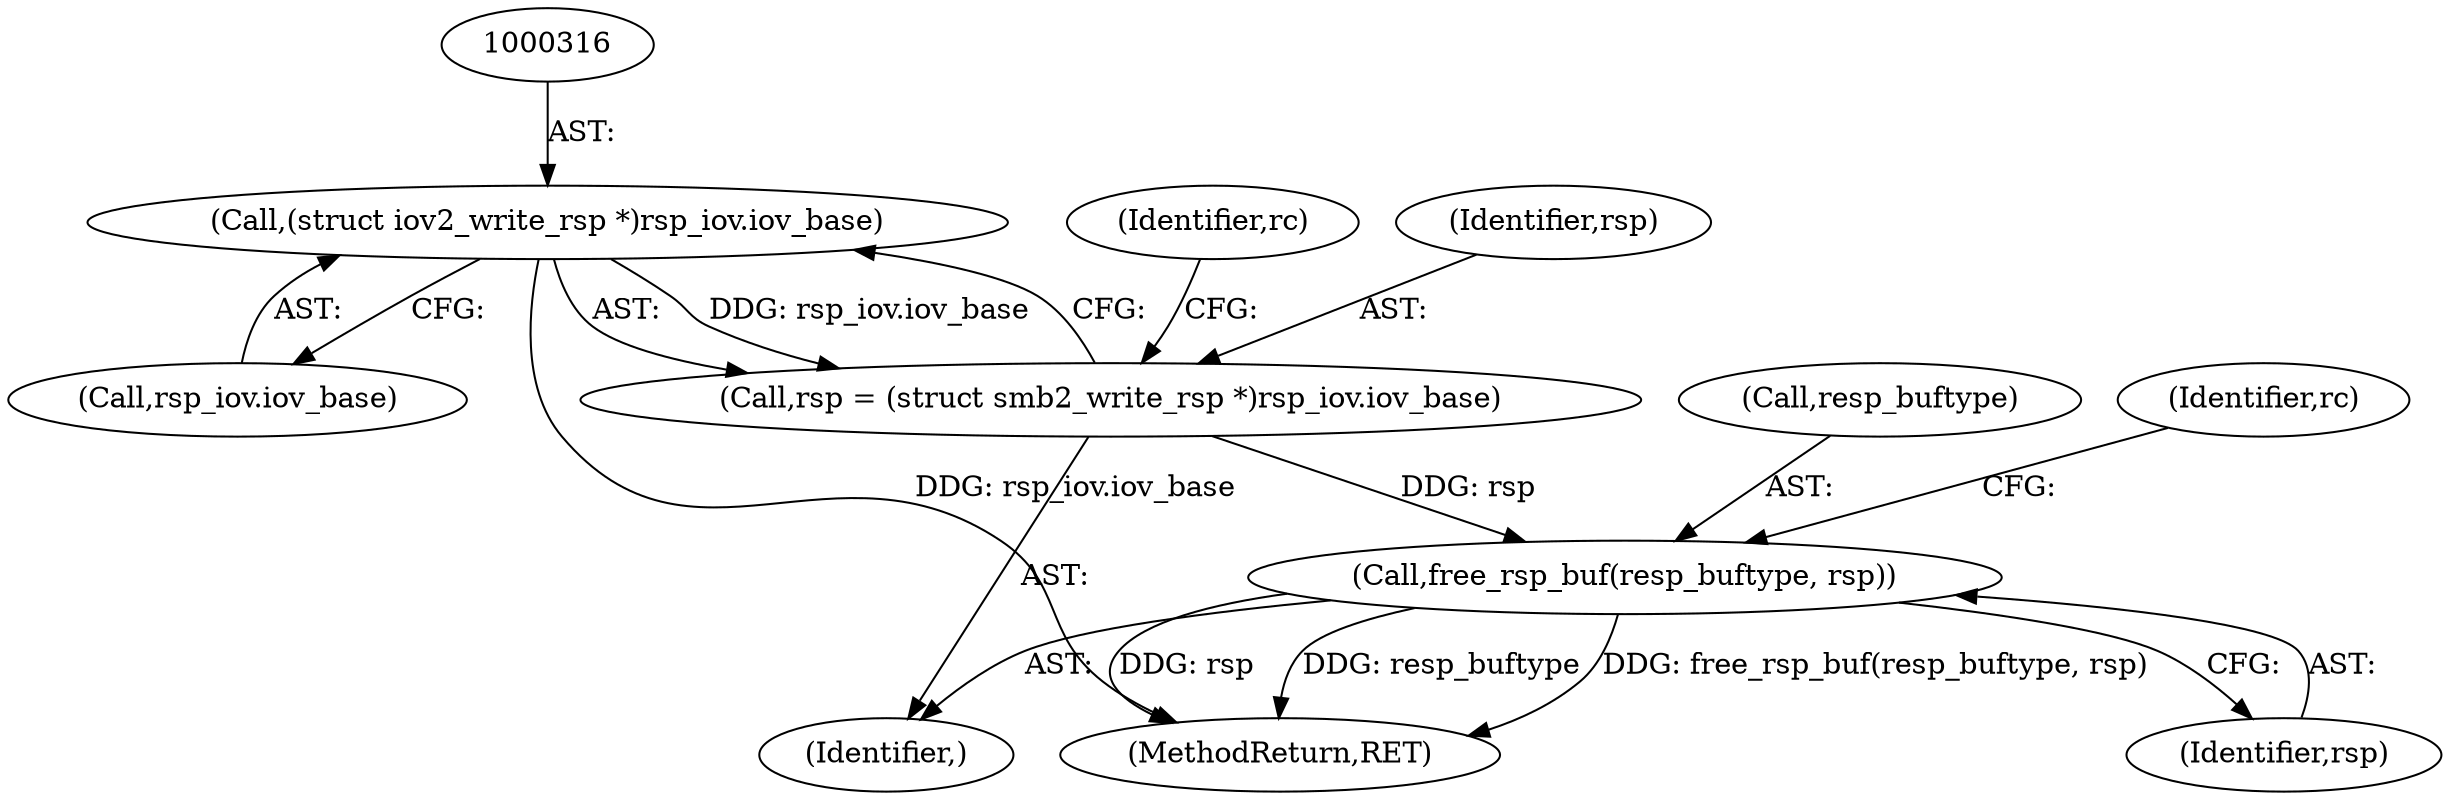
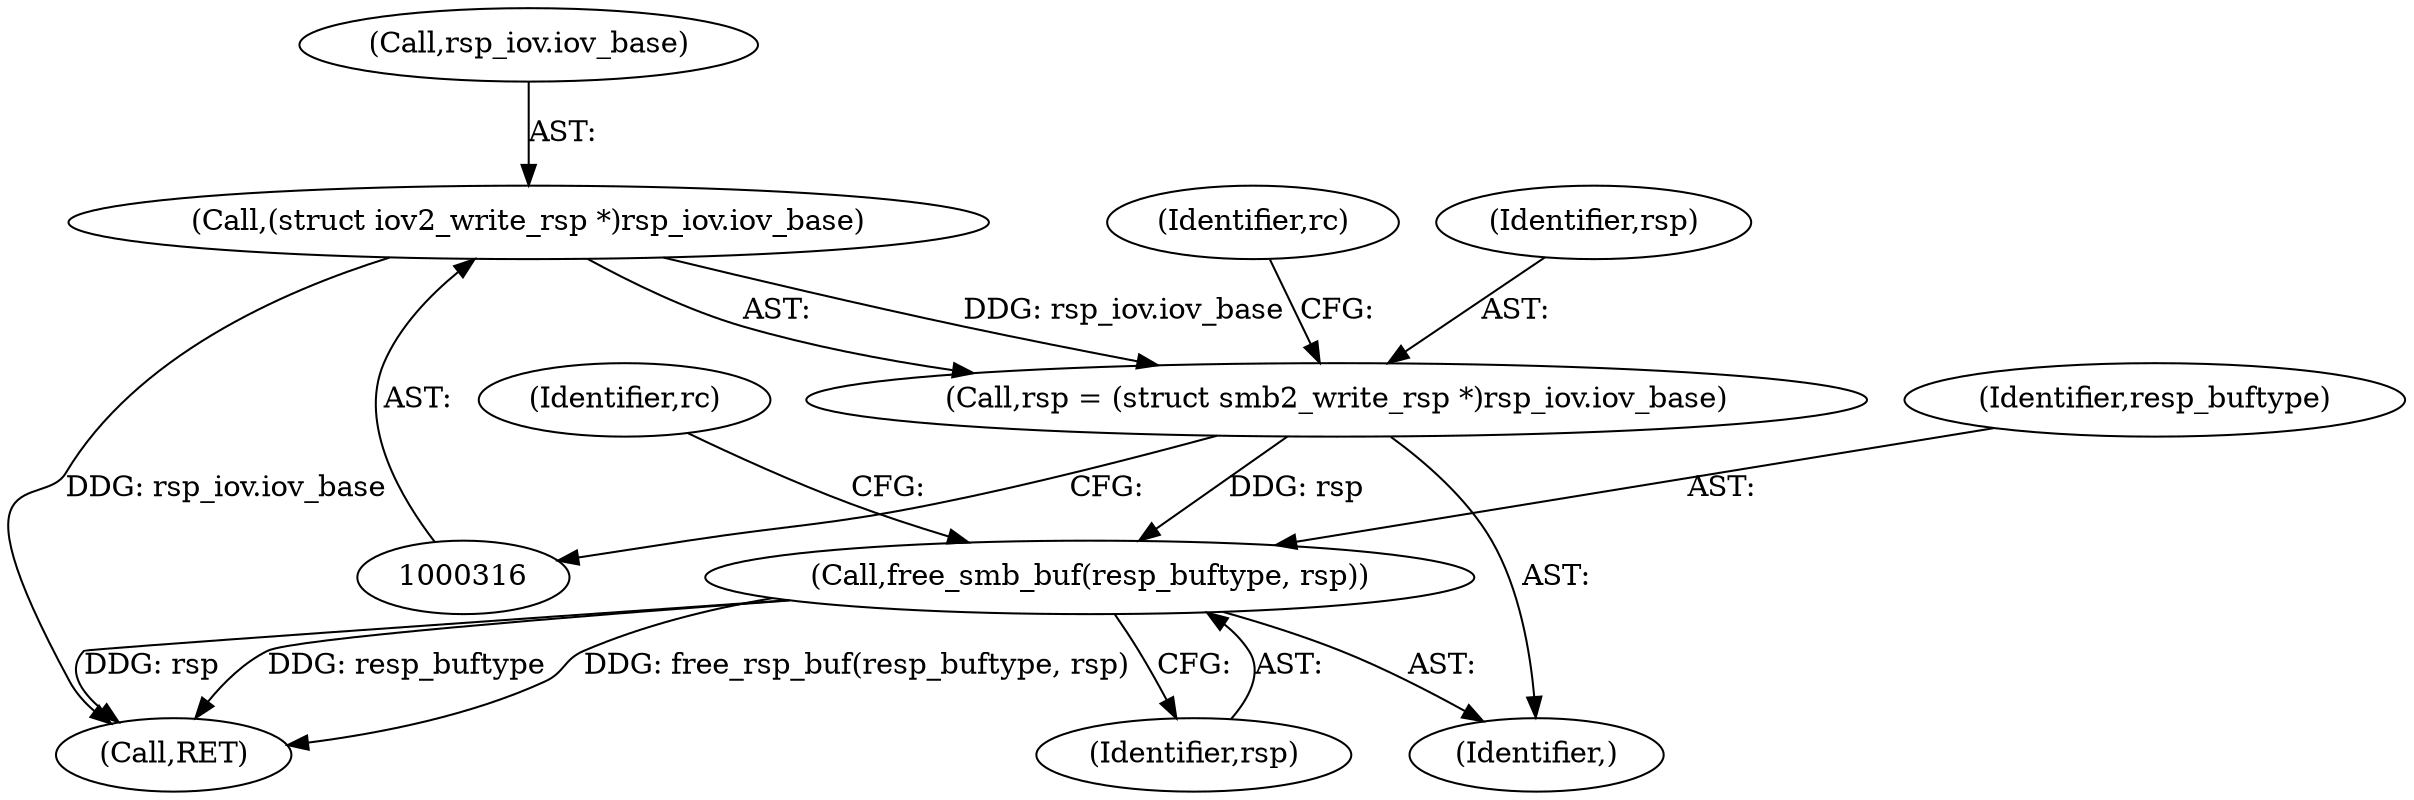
(1001, 280) -> (916, 508)
(395, 305) -> none
(1880, 400) -> (2155, 400)
(1625, 577) -> (1090, 577)
(1280, 755) -> (174, 755)
